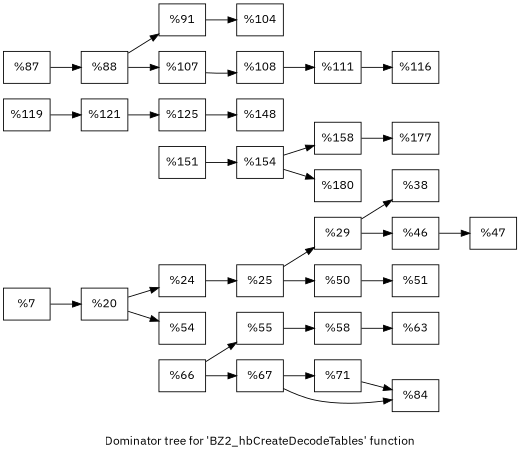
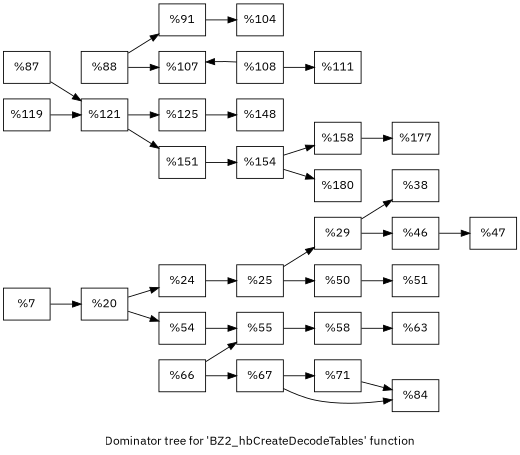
(61, 67) -> (62, 89)
(416, 67) -> none
(217, 73) -> (226, 62)
none -> (140, 136)
none -> (217, 328)
